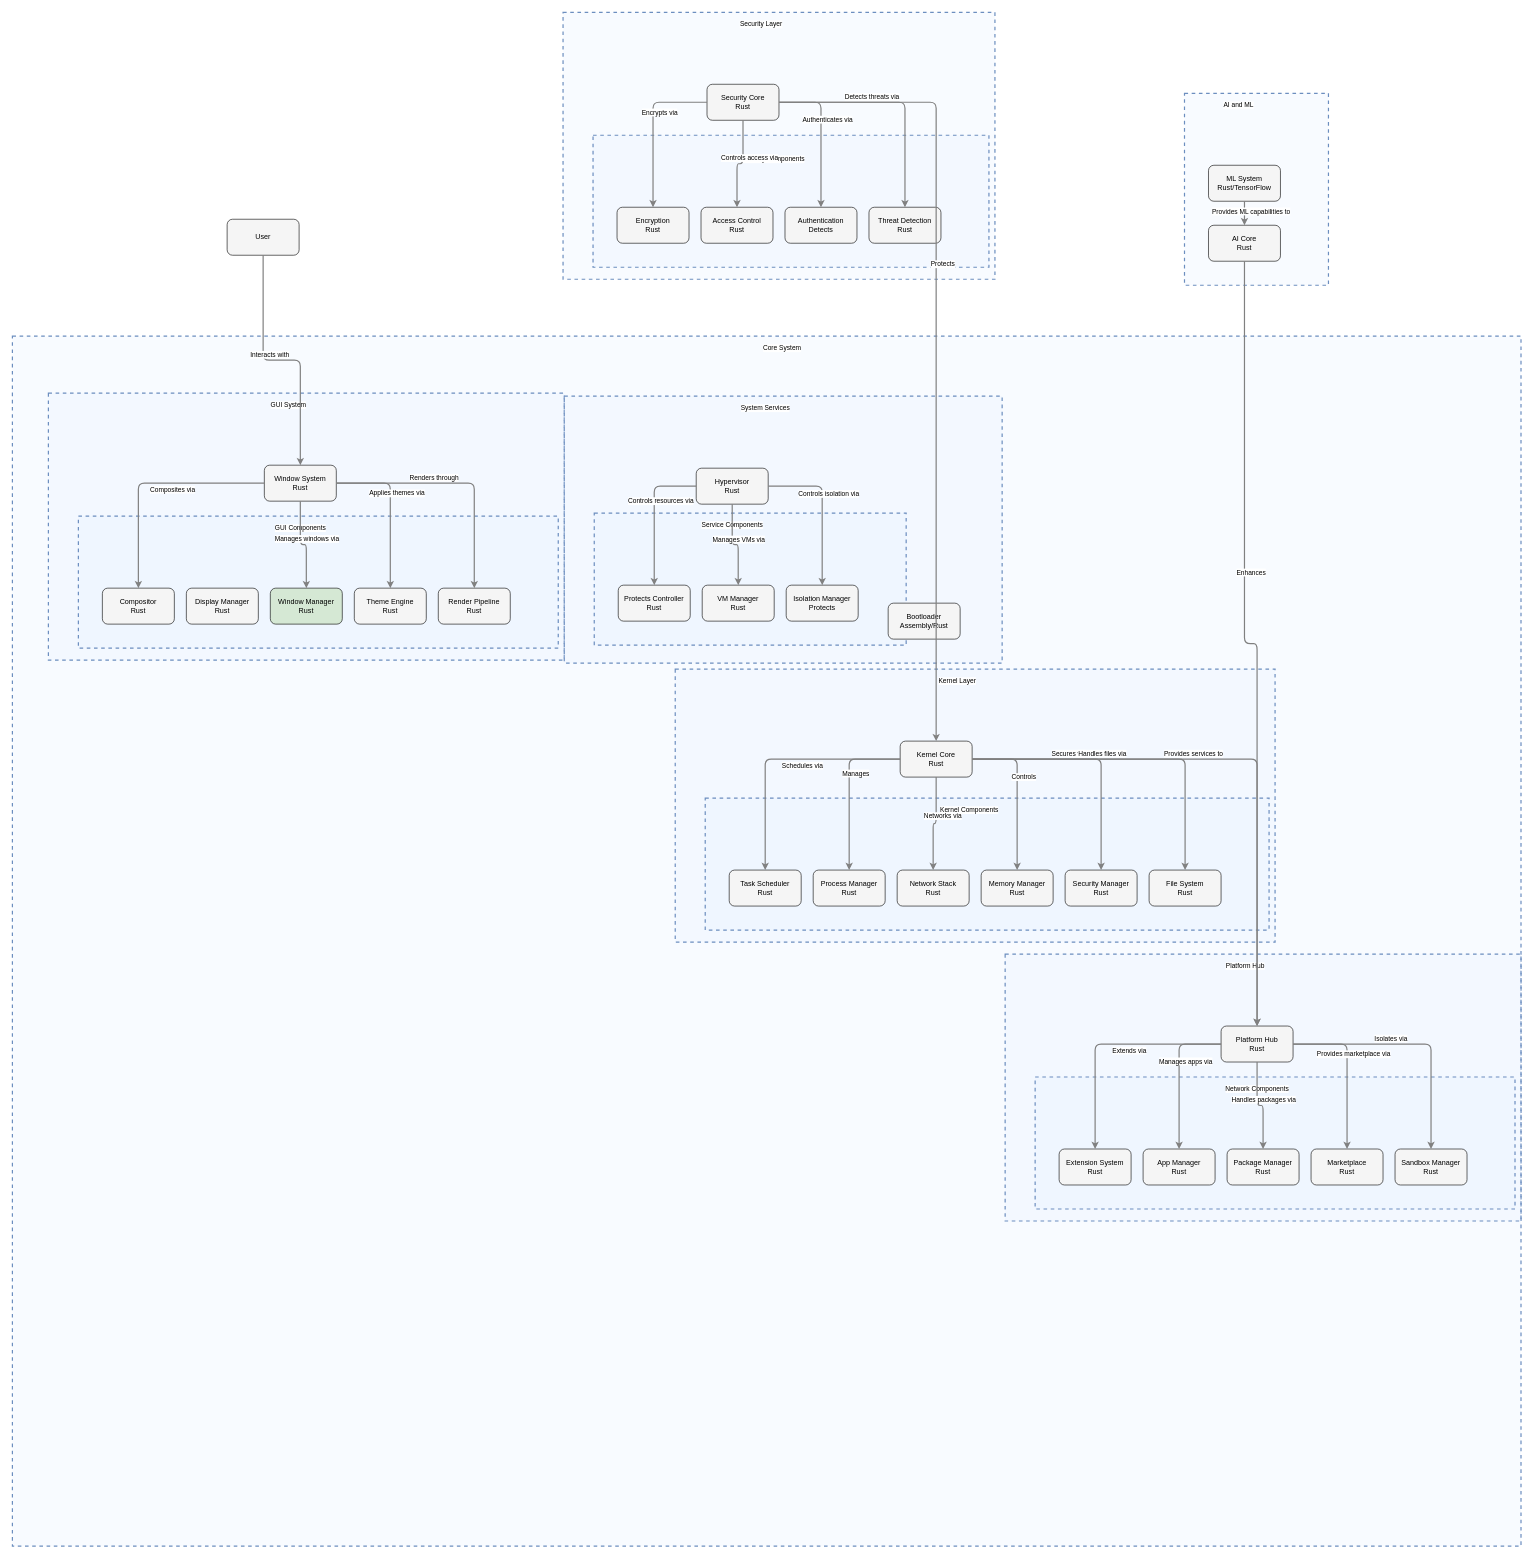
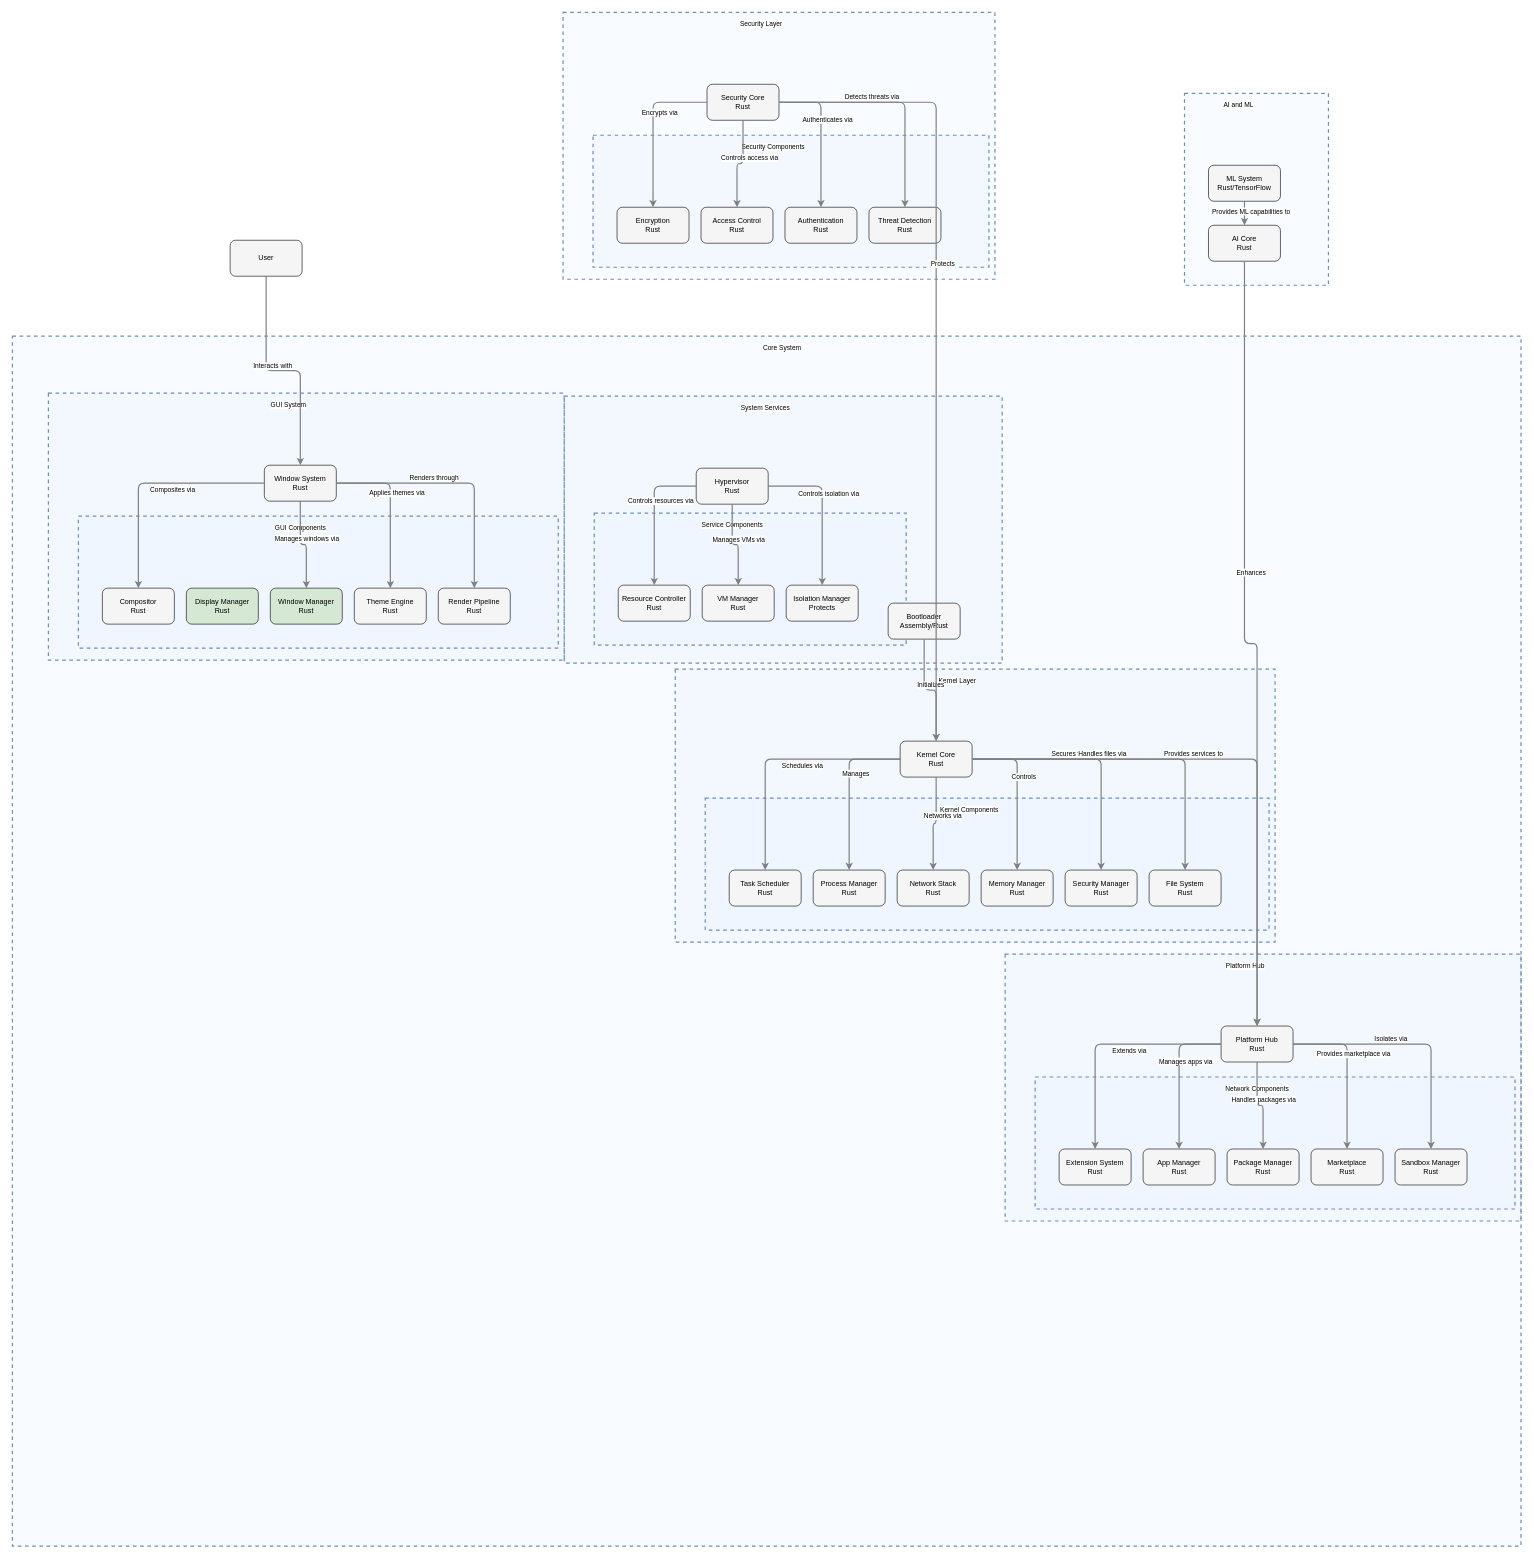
(773, 159) -> (773, 147)
(821, 225) -> (821, 225)
(263, 237) -> (266, 258)
(654, 603) -> (654, 603)
(222, 606) -> (222, 606)
none -> (924, 669)
